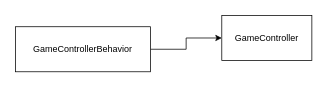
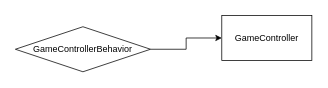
(83, 49) -> (83, 49)
